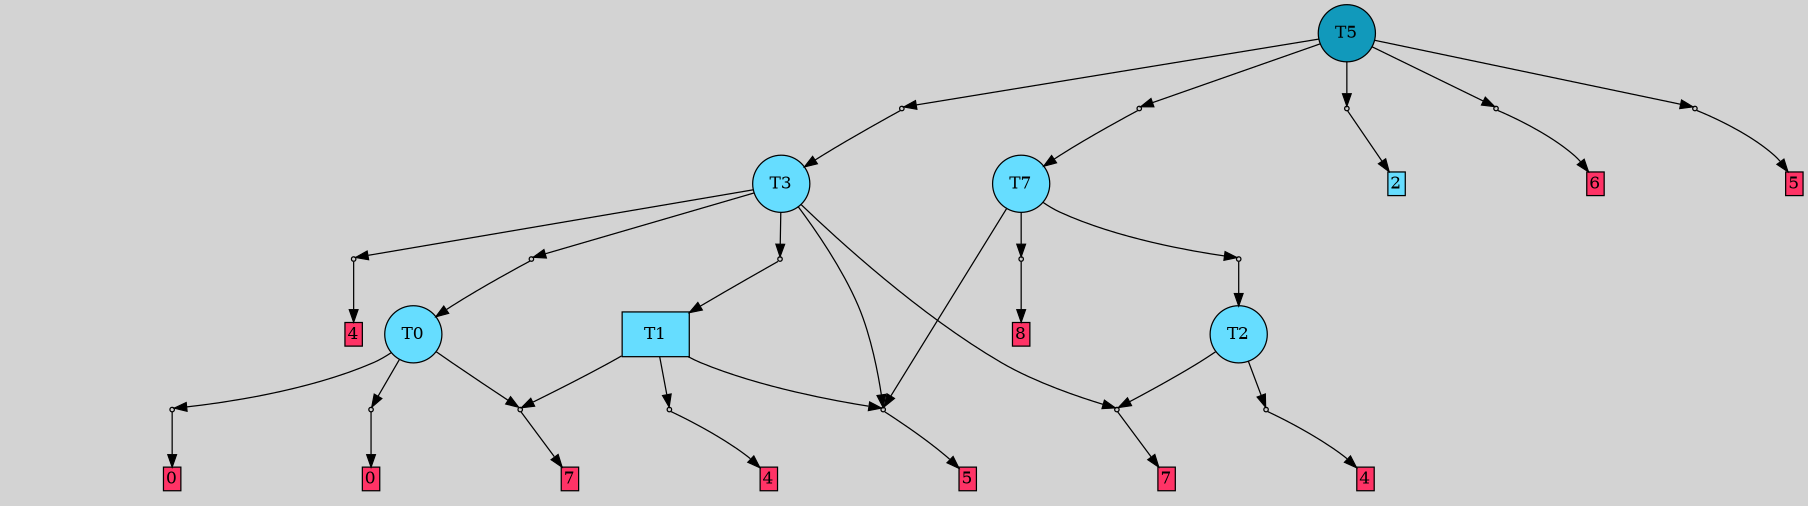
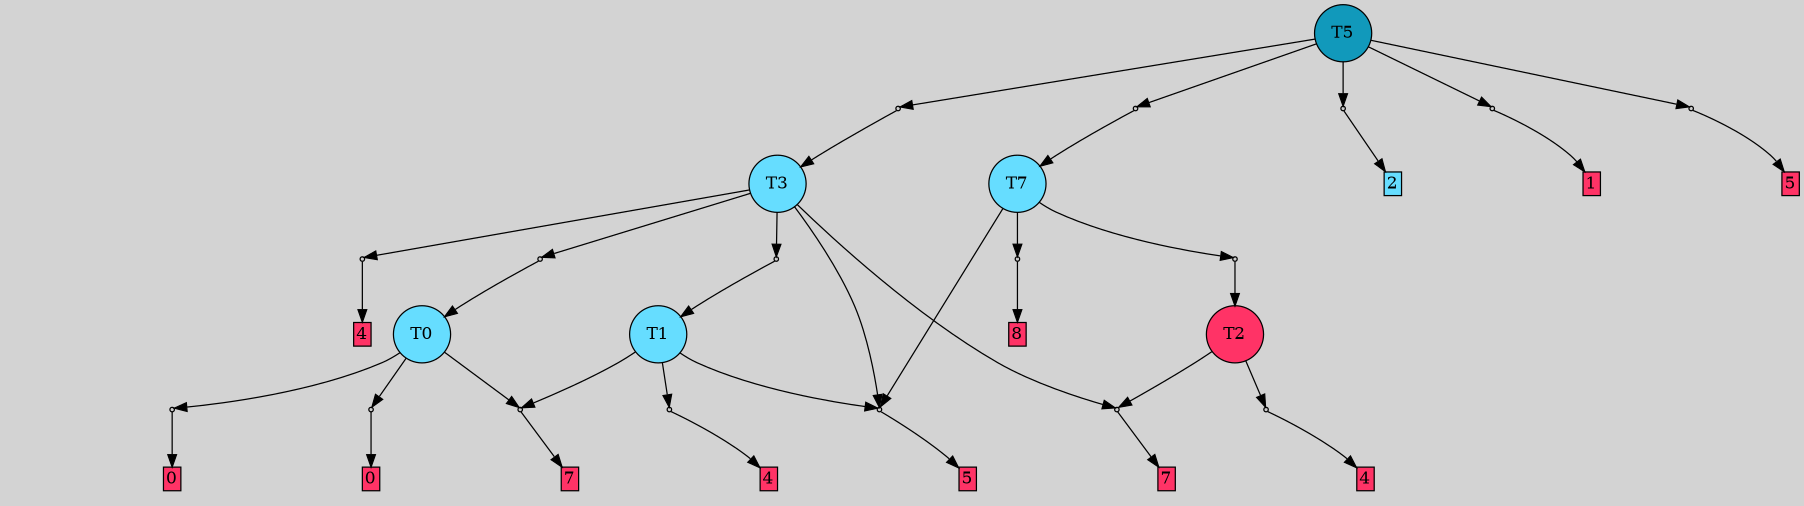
(1595, 184) -> (1592, 184)
(656, 334) -> (658, 334)
(1239, 334) -> (1235, 334)
